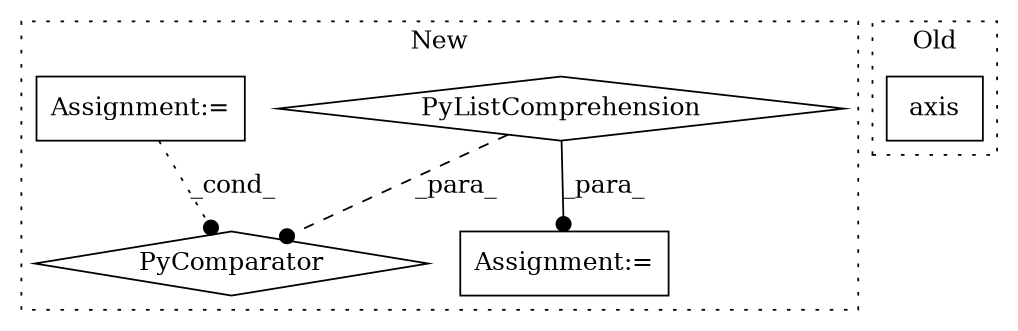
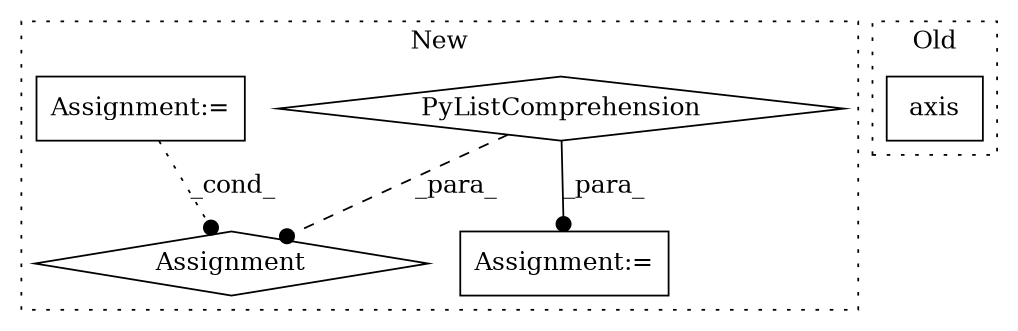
(231, 264) -> (231, 264)
